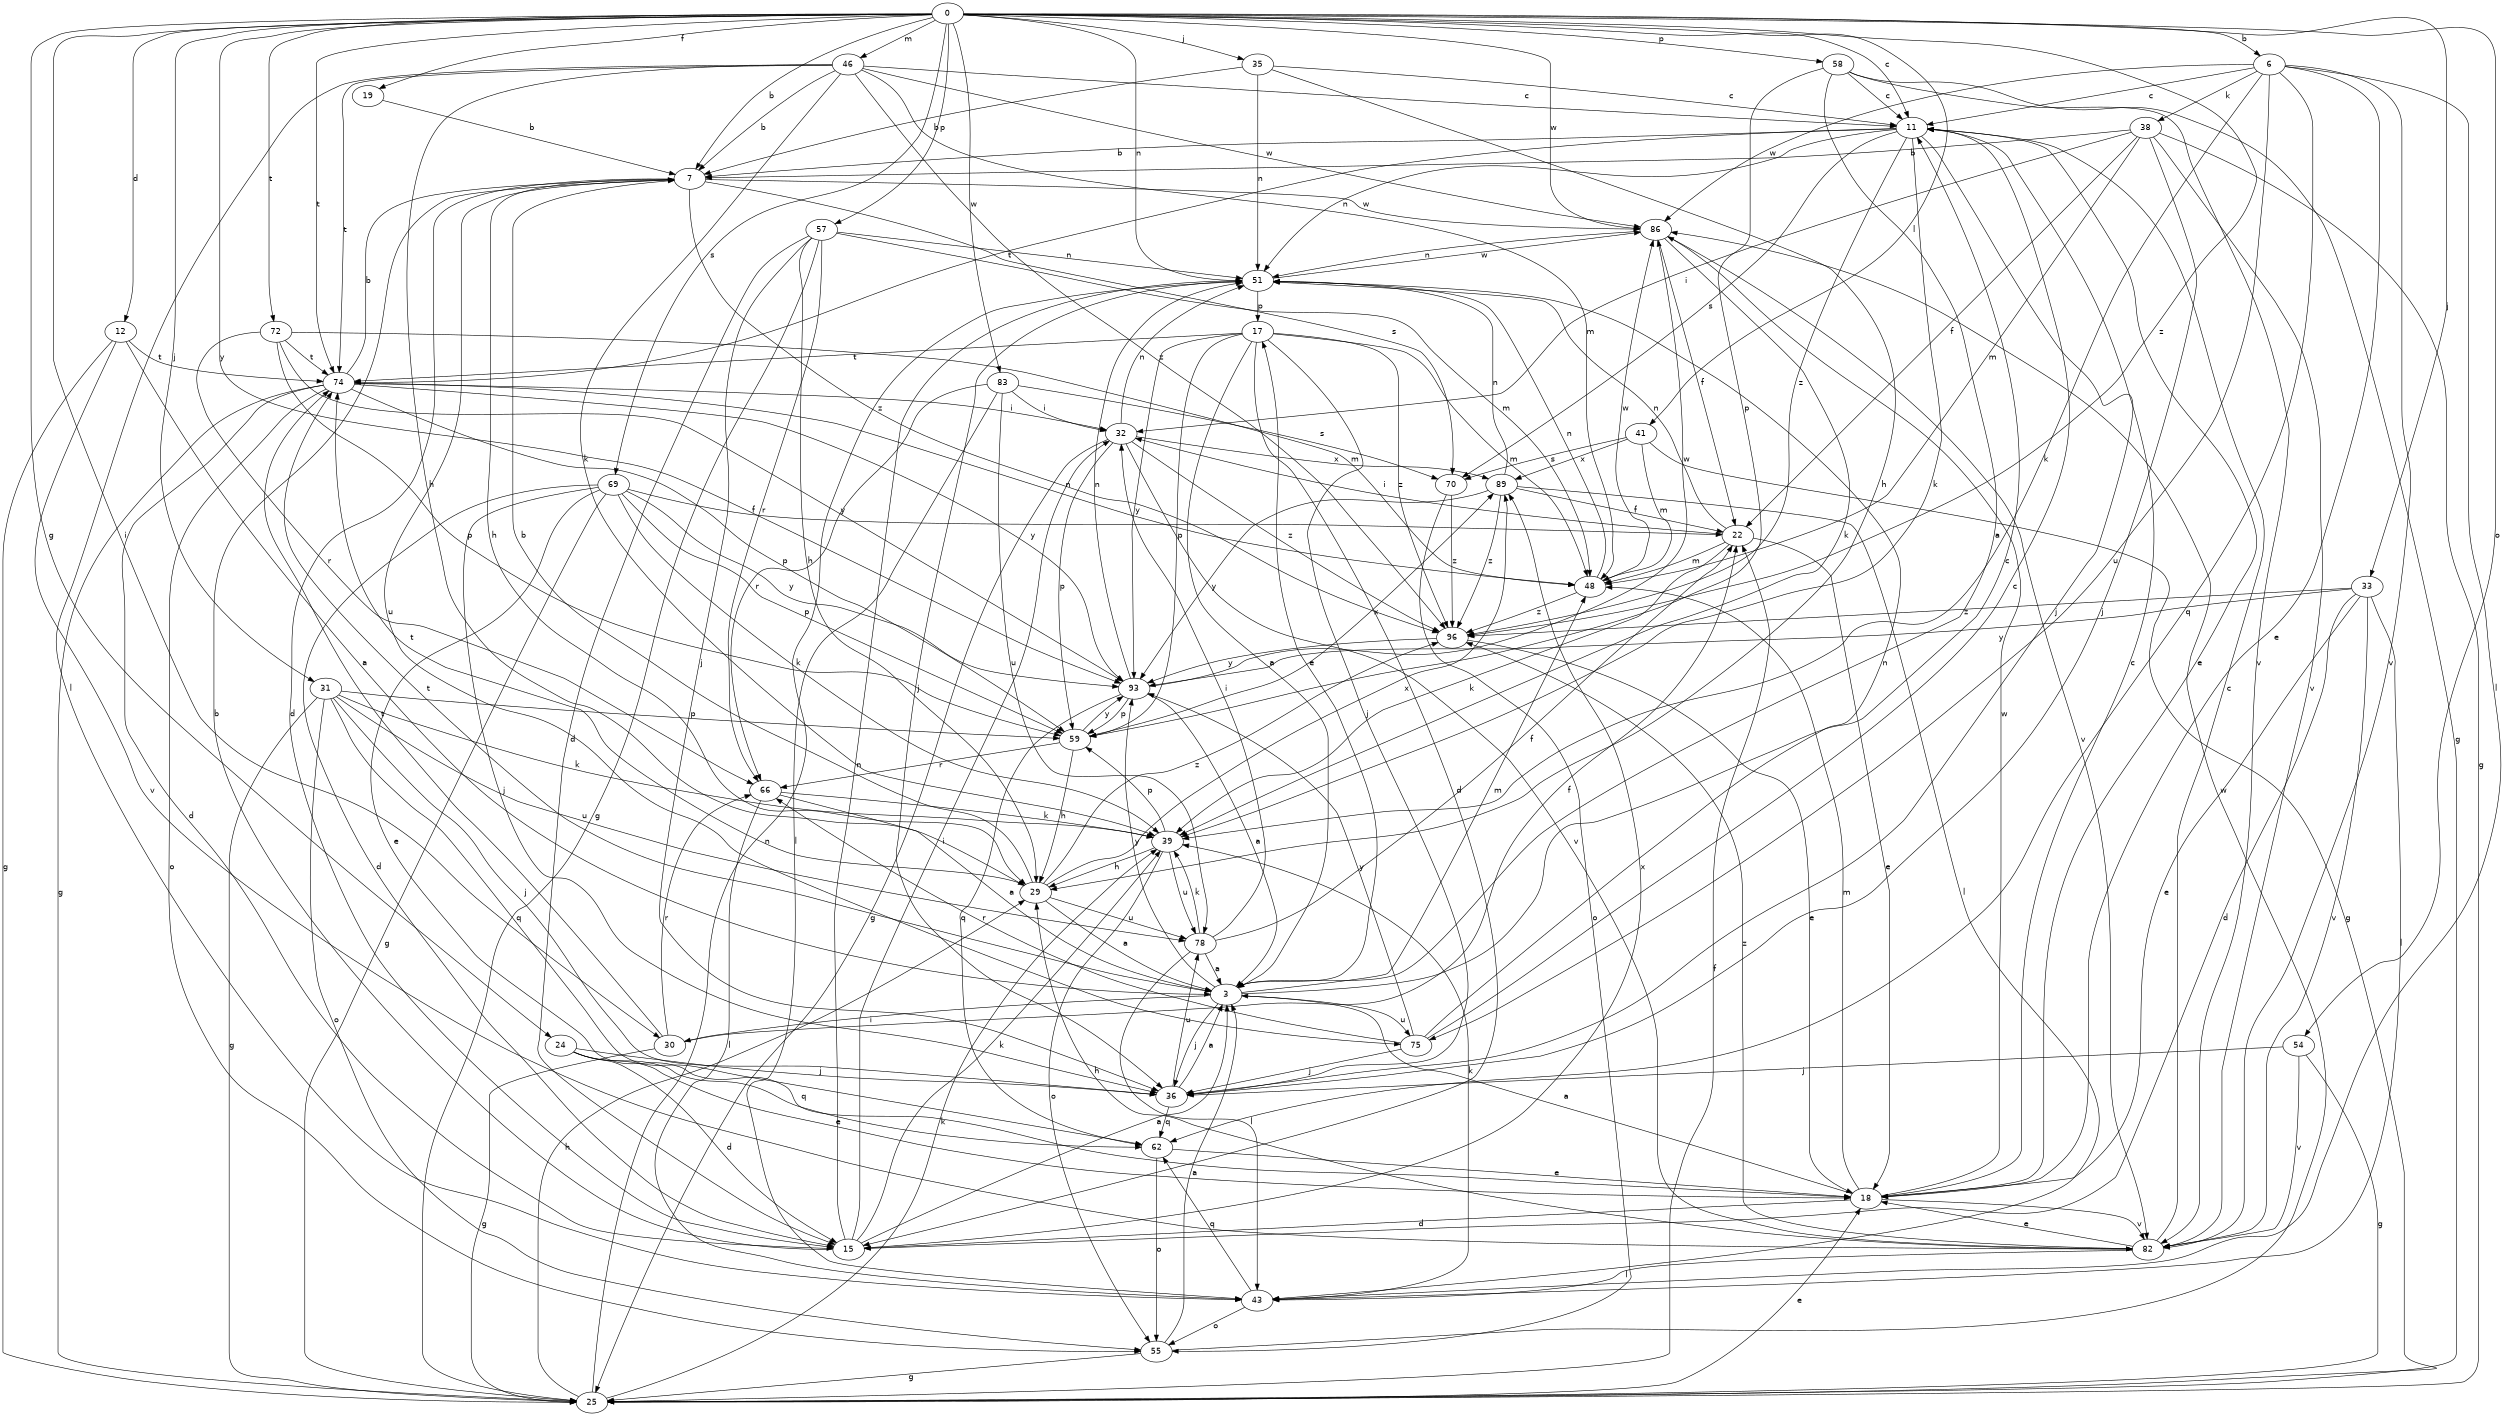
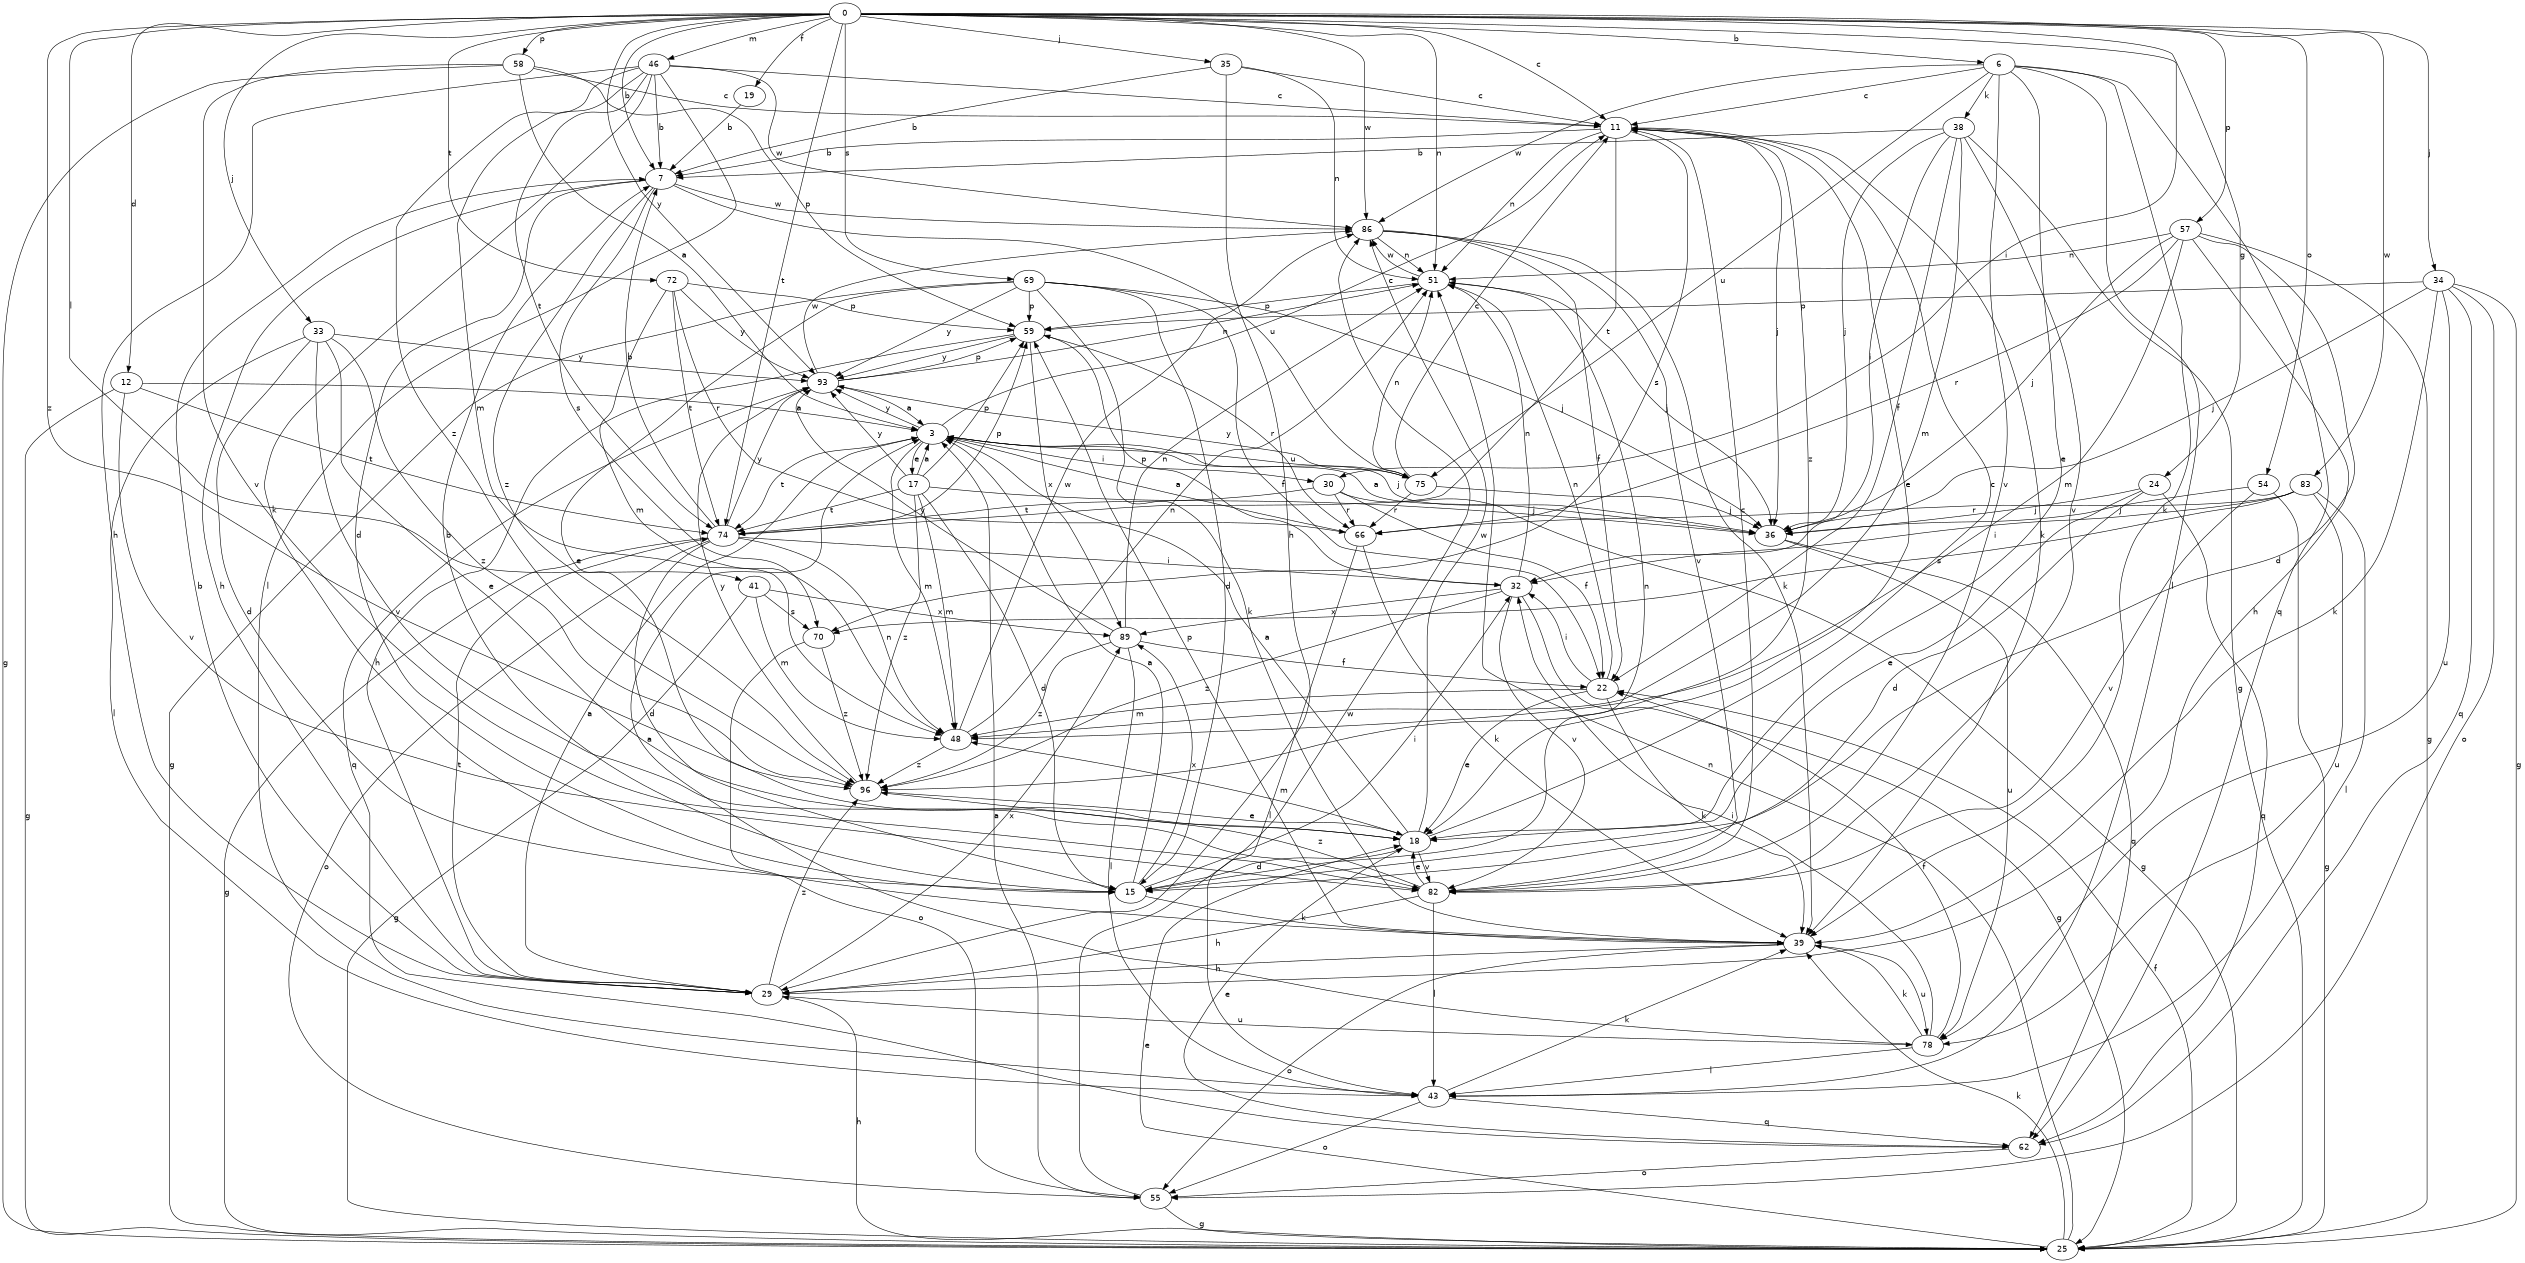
(1258, 303) -> (1253, 304)
(326, 689) -> (2439, 281)
